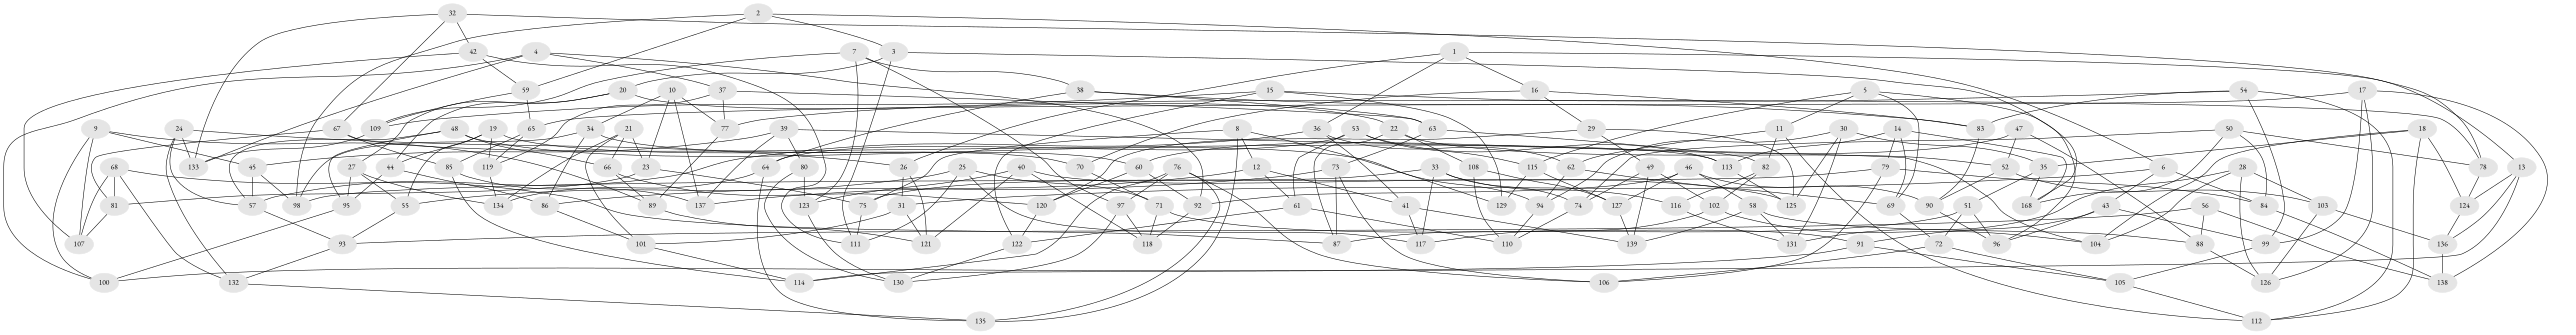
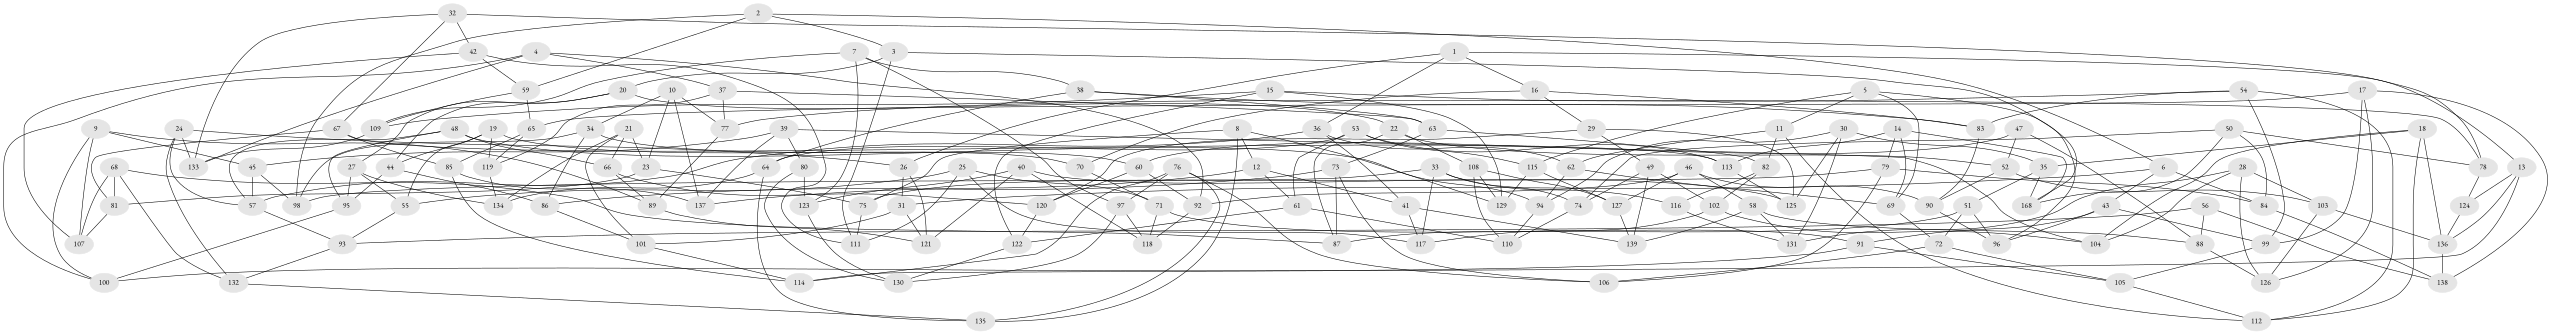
(2446, 166) -> (2432, 187)
none -> (1488, 187)
